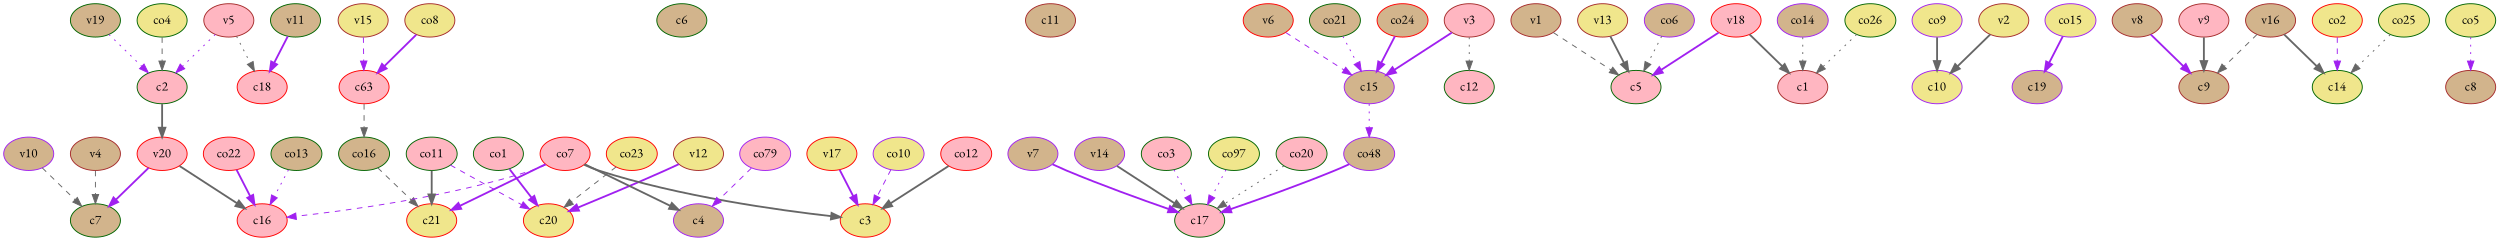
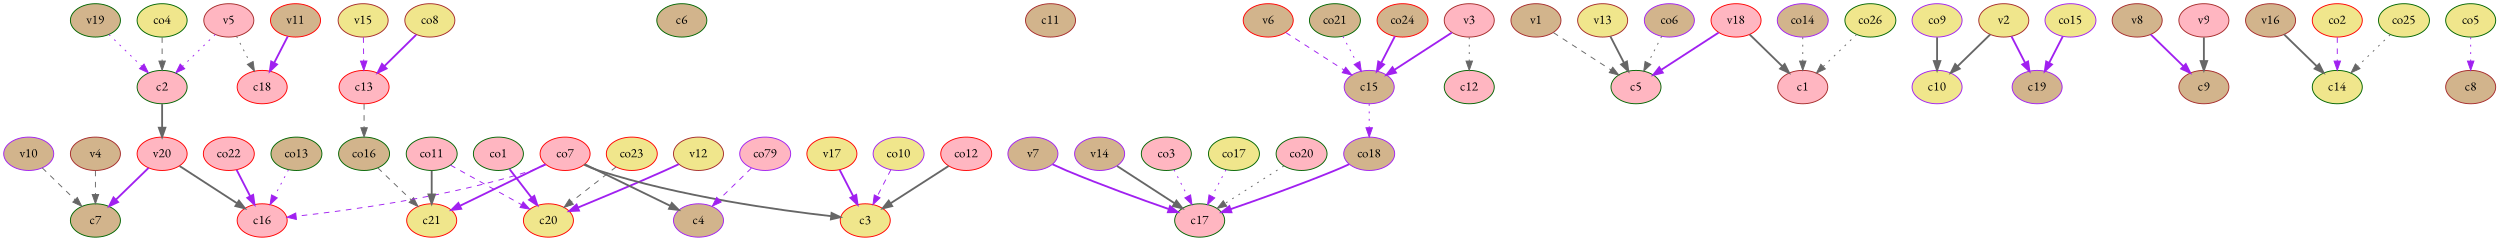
(296, 20) -> (296, 20)
none -> (2018, 50)
(2241, 50) -> none
(364, 87) -> (364, 87)
(1234, 154) -> (1234, 154)
(1369, 154) -> (1369, 154)
